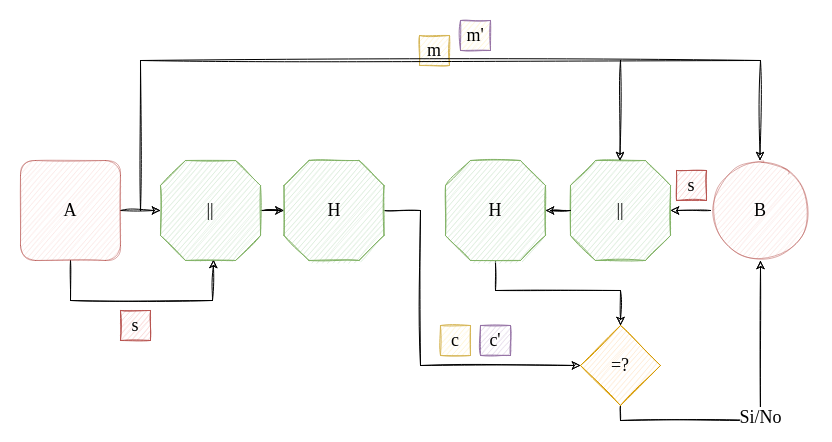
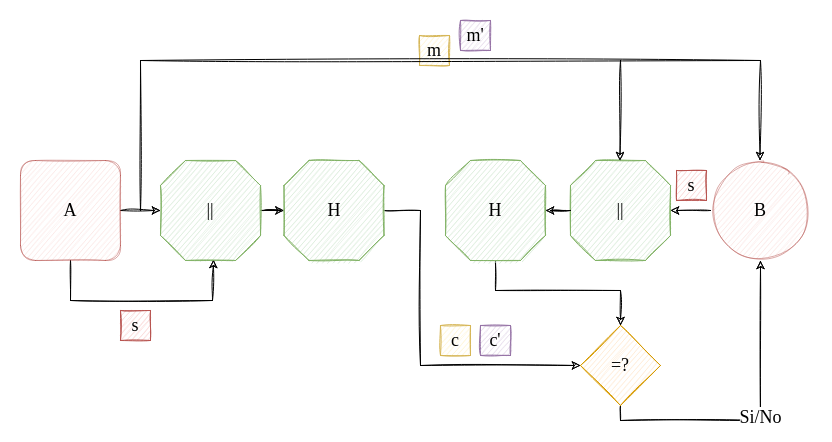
(476, 36) -> (476, 36)
